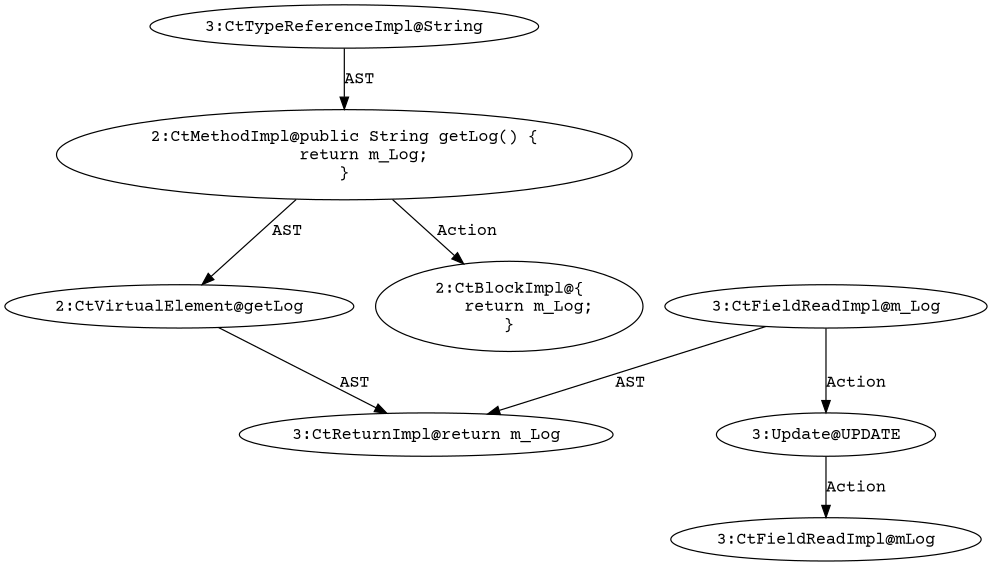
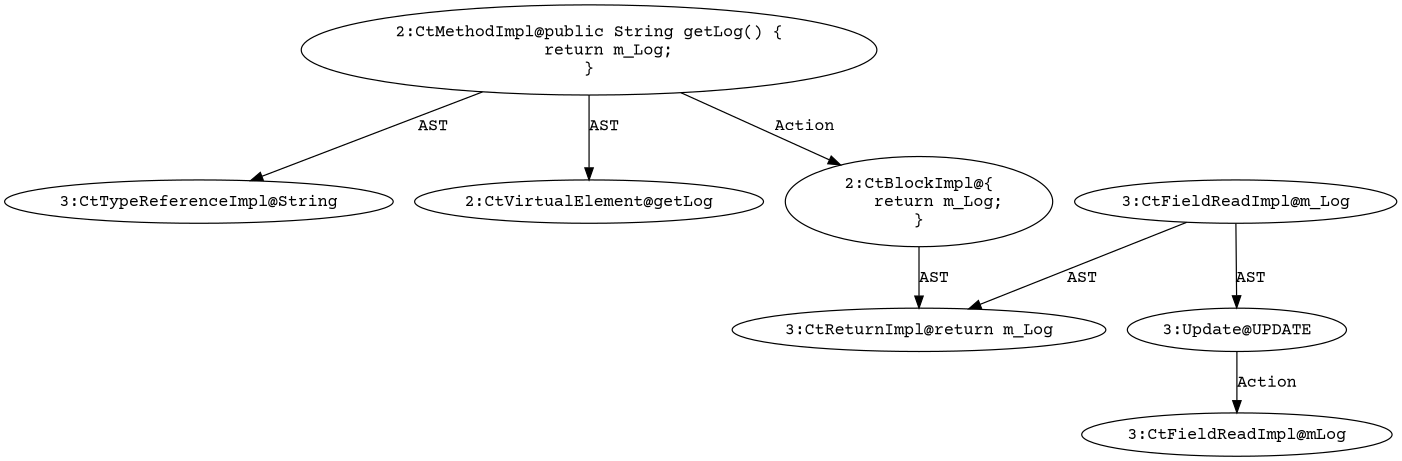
(344, 73) -> (372, 134)
(297, 368) -> (919, 271)
(856, 382) -> (1251, 277)
